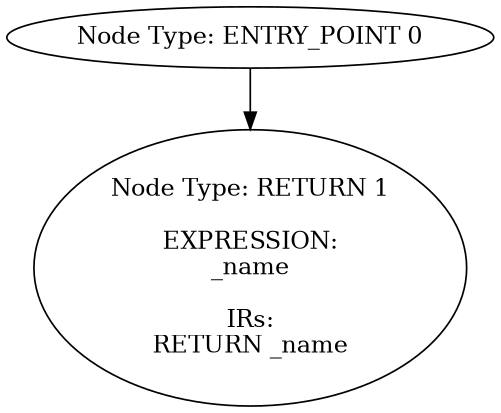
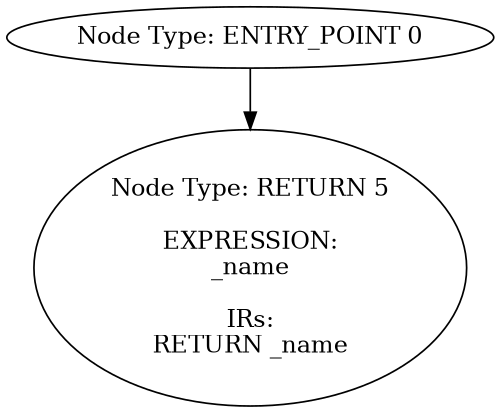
(250, 268) -> (250, 268)
